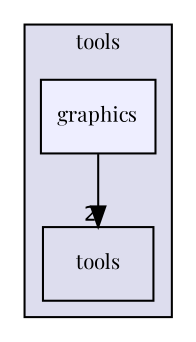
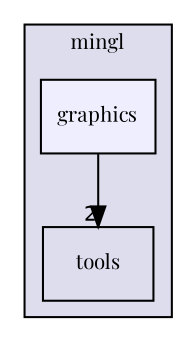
(98, 44) -> (98, 44)
